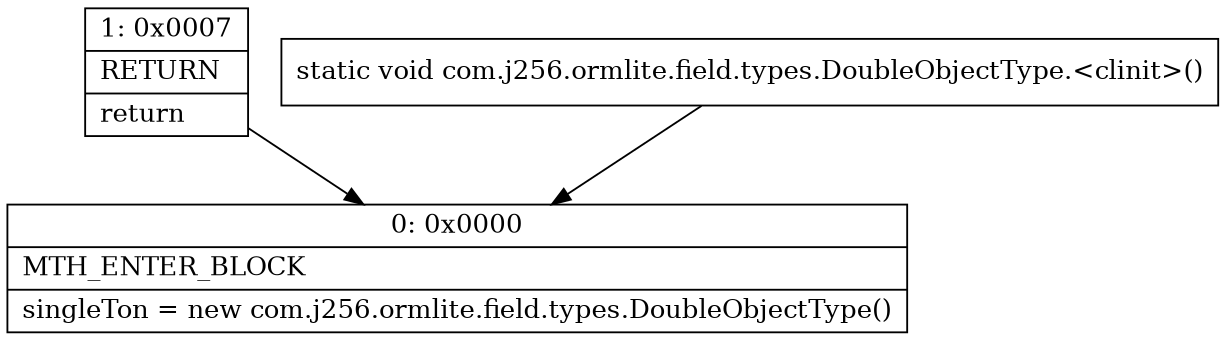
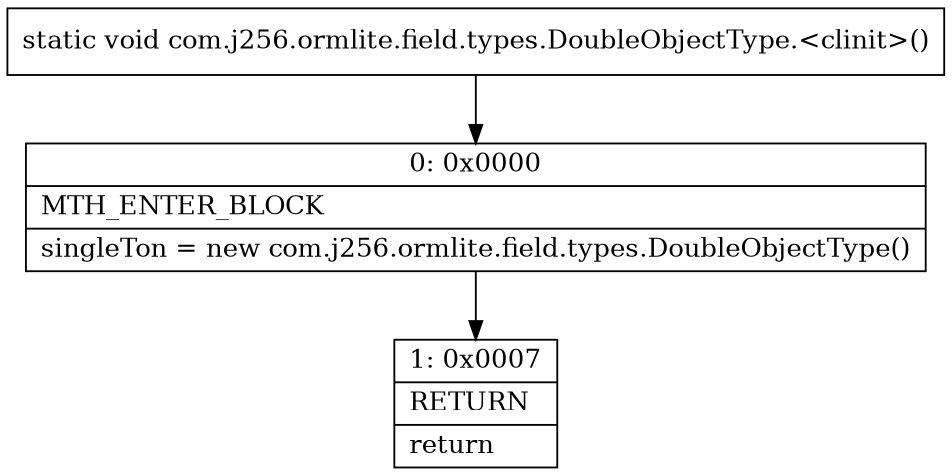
(298, 161) -> (476, 296)
